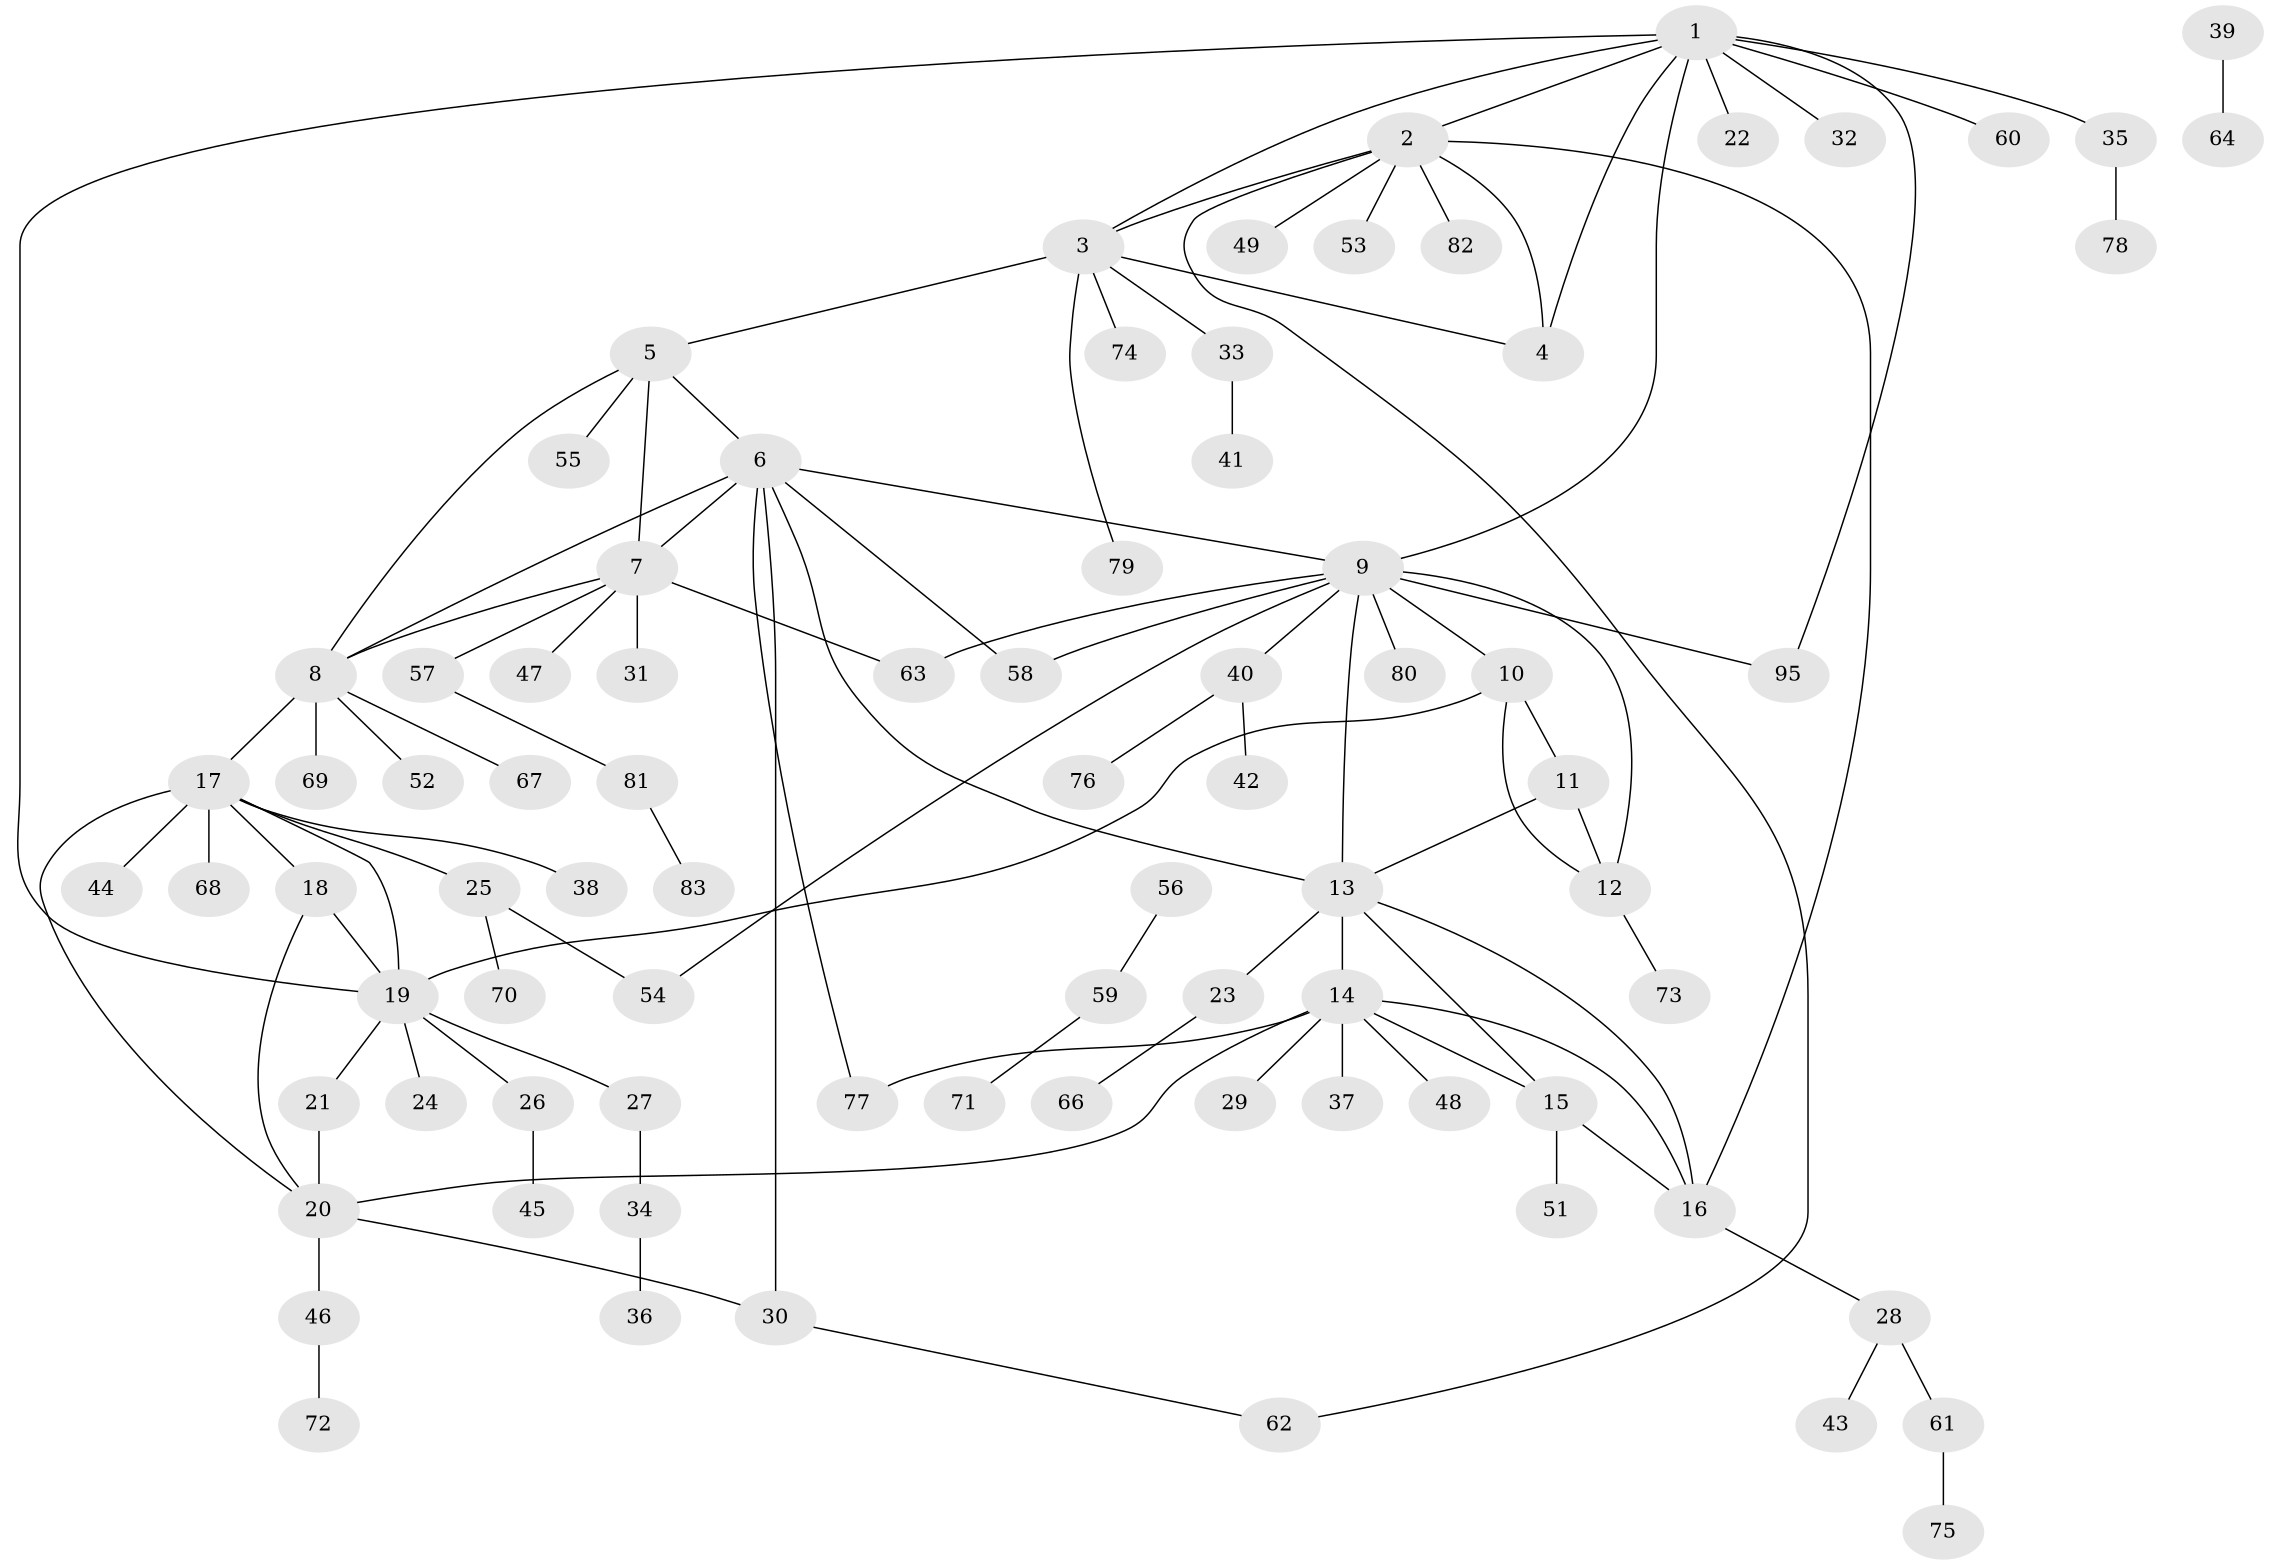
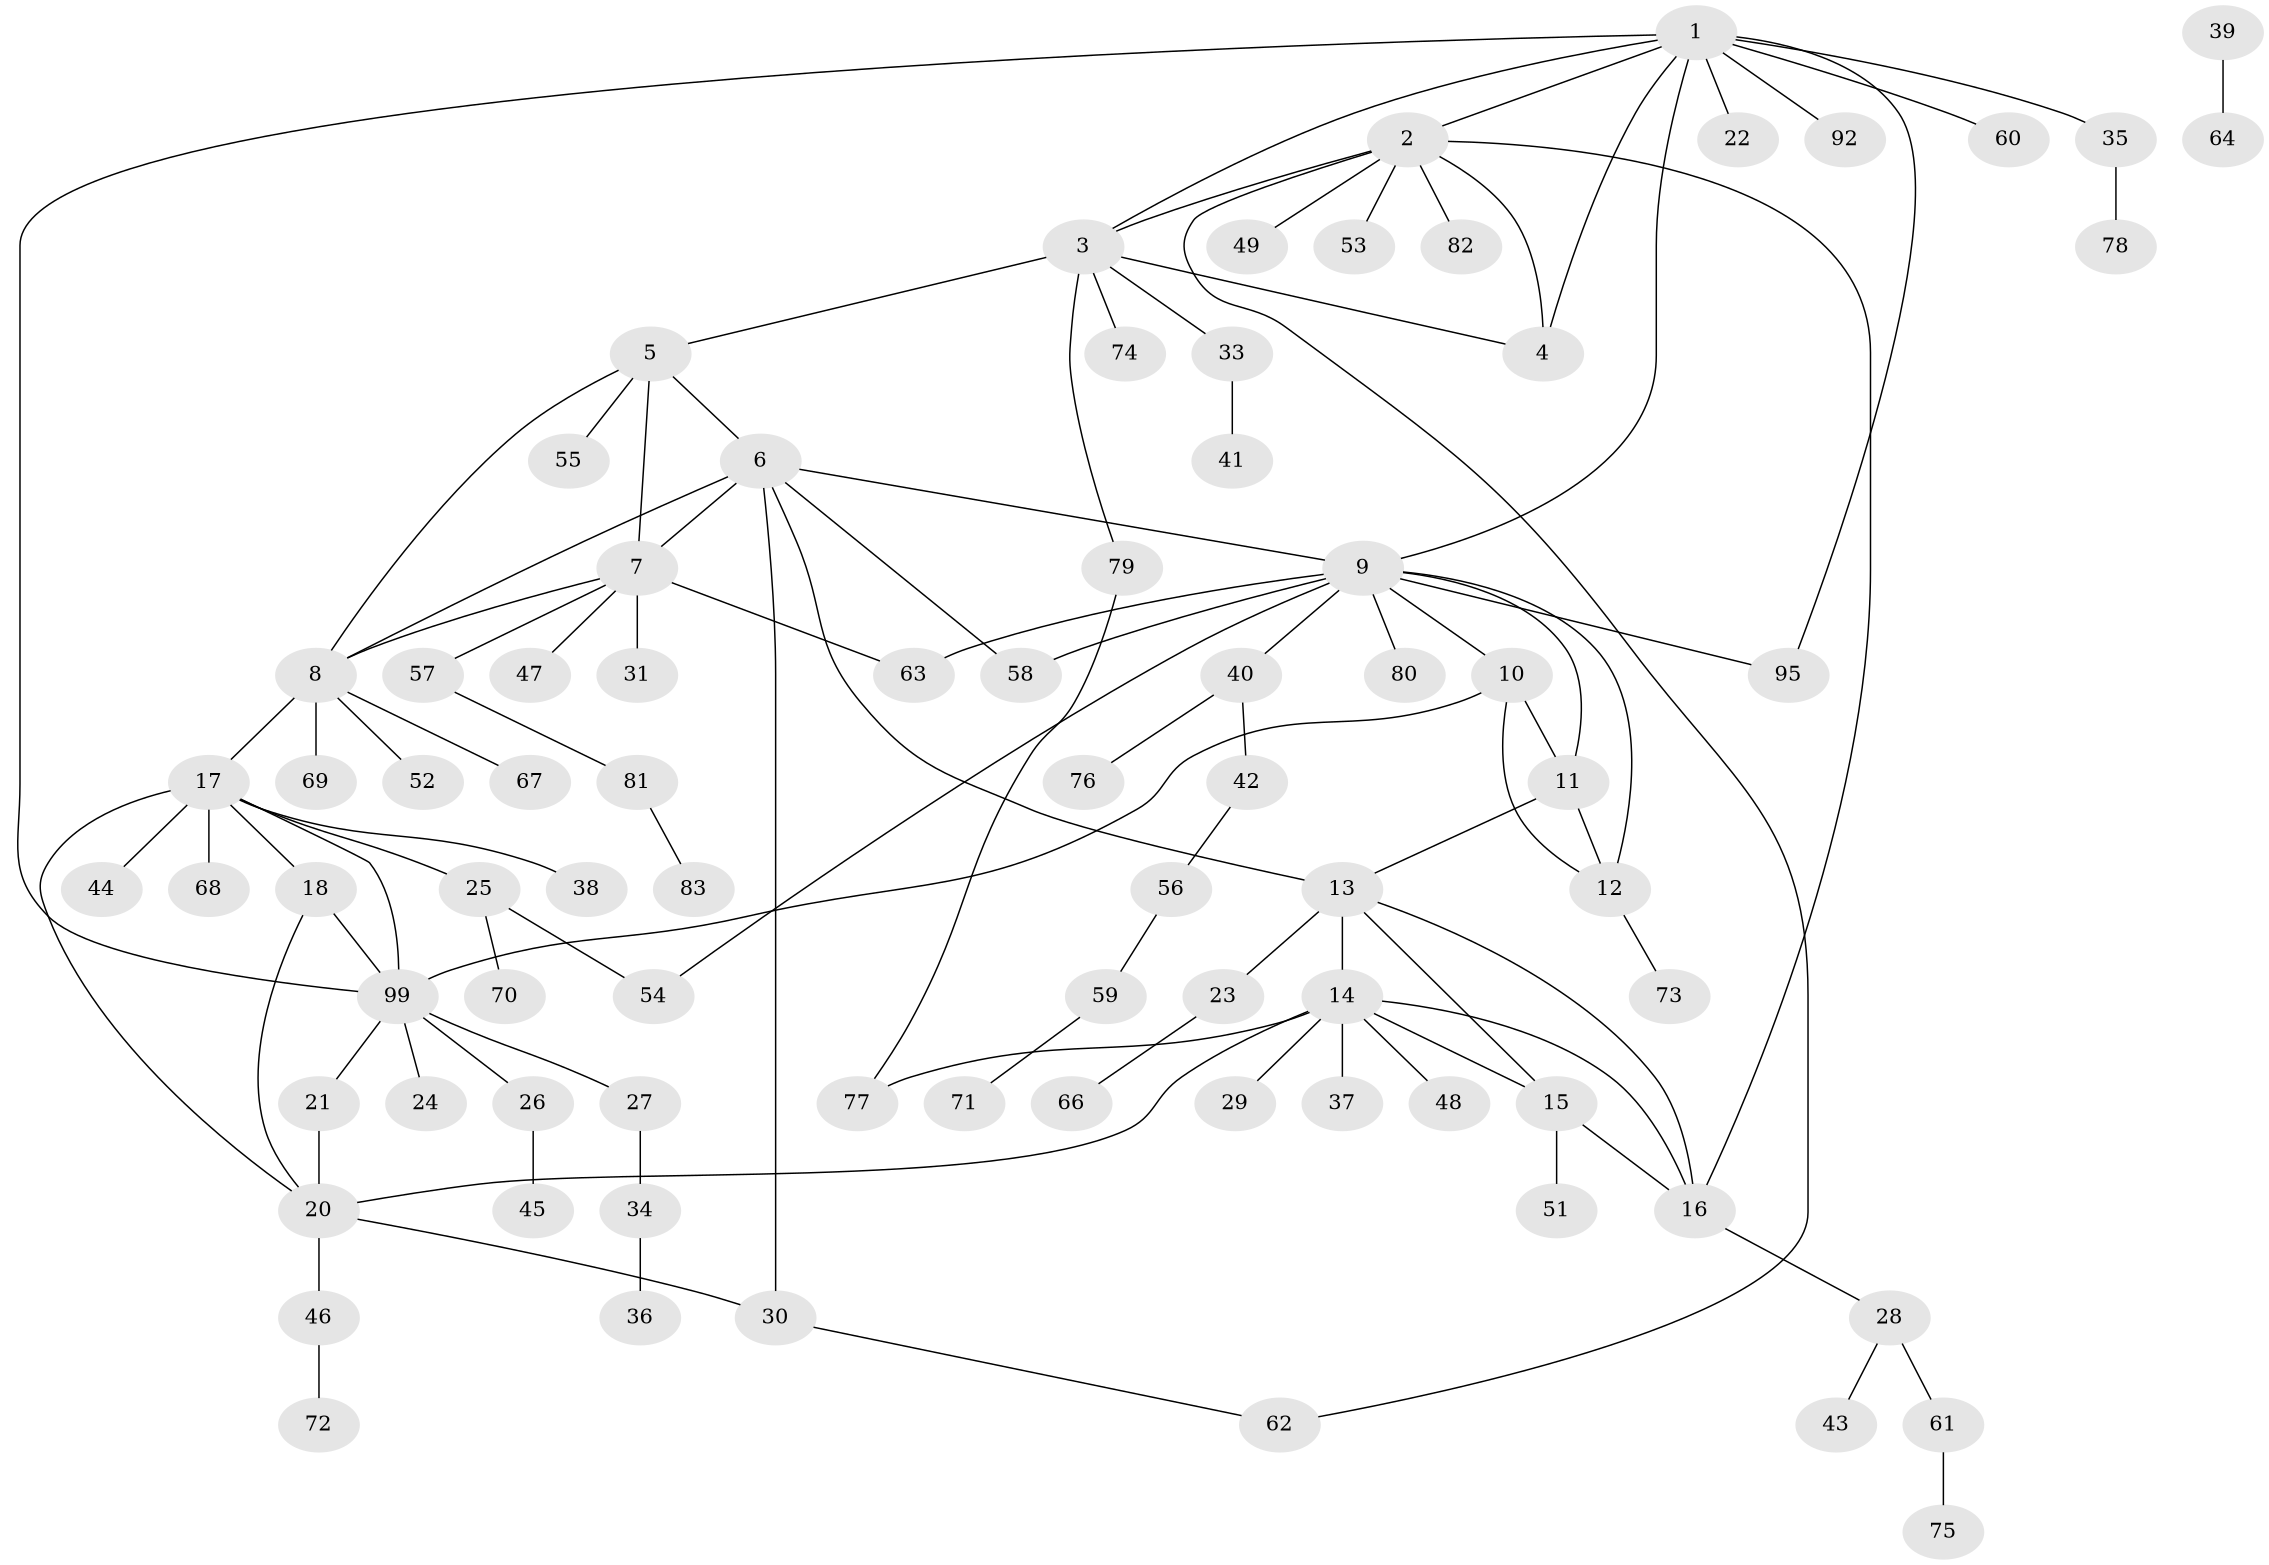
(1845, 140) -> (1845, 140)
(1346, 735) -> (1540, 622)
(786, 800) -> (989, 833)
none -> (1209, 836)
(398, 997) -> (398, 997)
